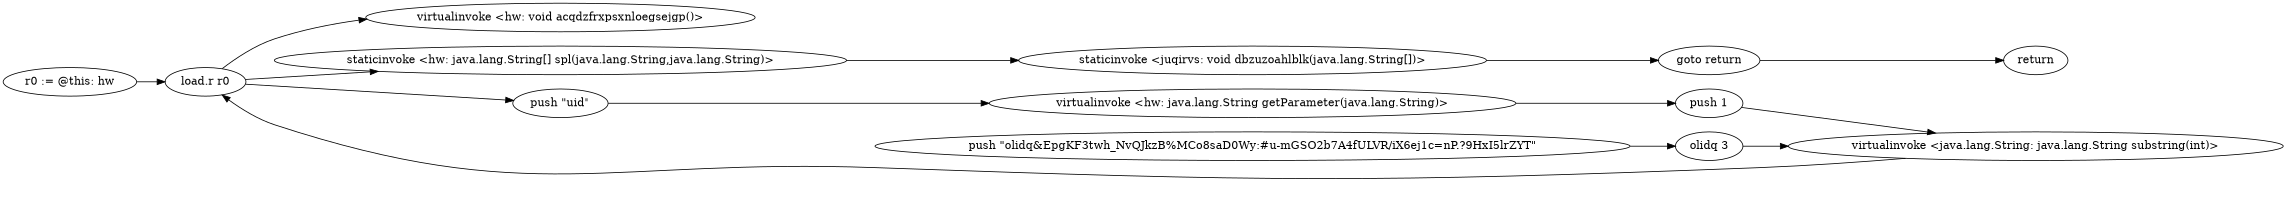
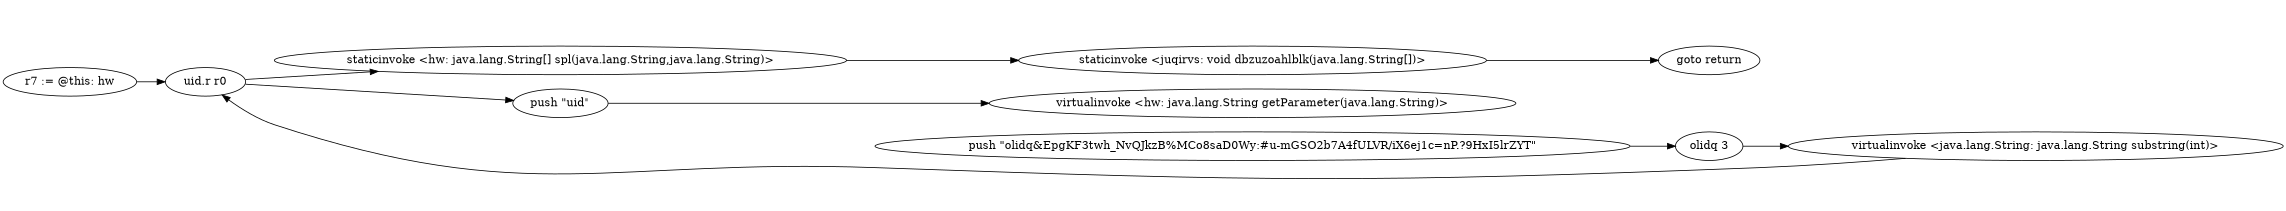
(560, 17) -> none
(2036, 60) -> none
(70, 82) -> (70, 82)
(206, 82) -> (206, 82)
(1709, 103) -> none
